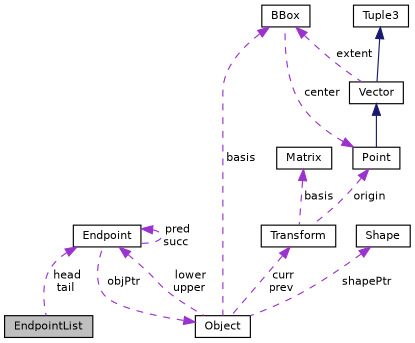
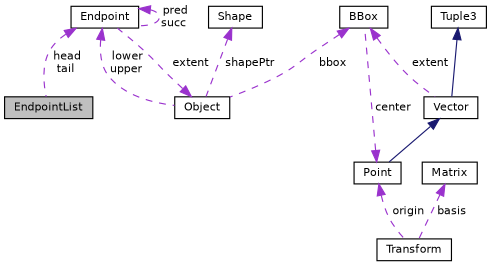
(239, 158) -> (332, 63)
(122, 282) -> (189, 63)
(257, 286) -> none
